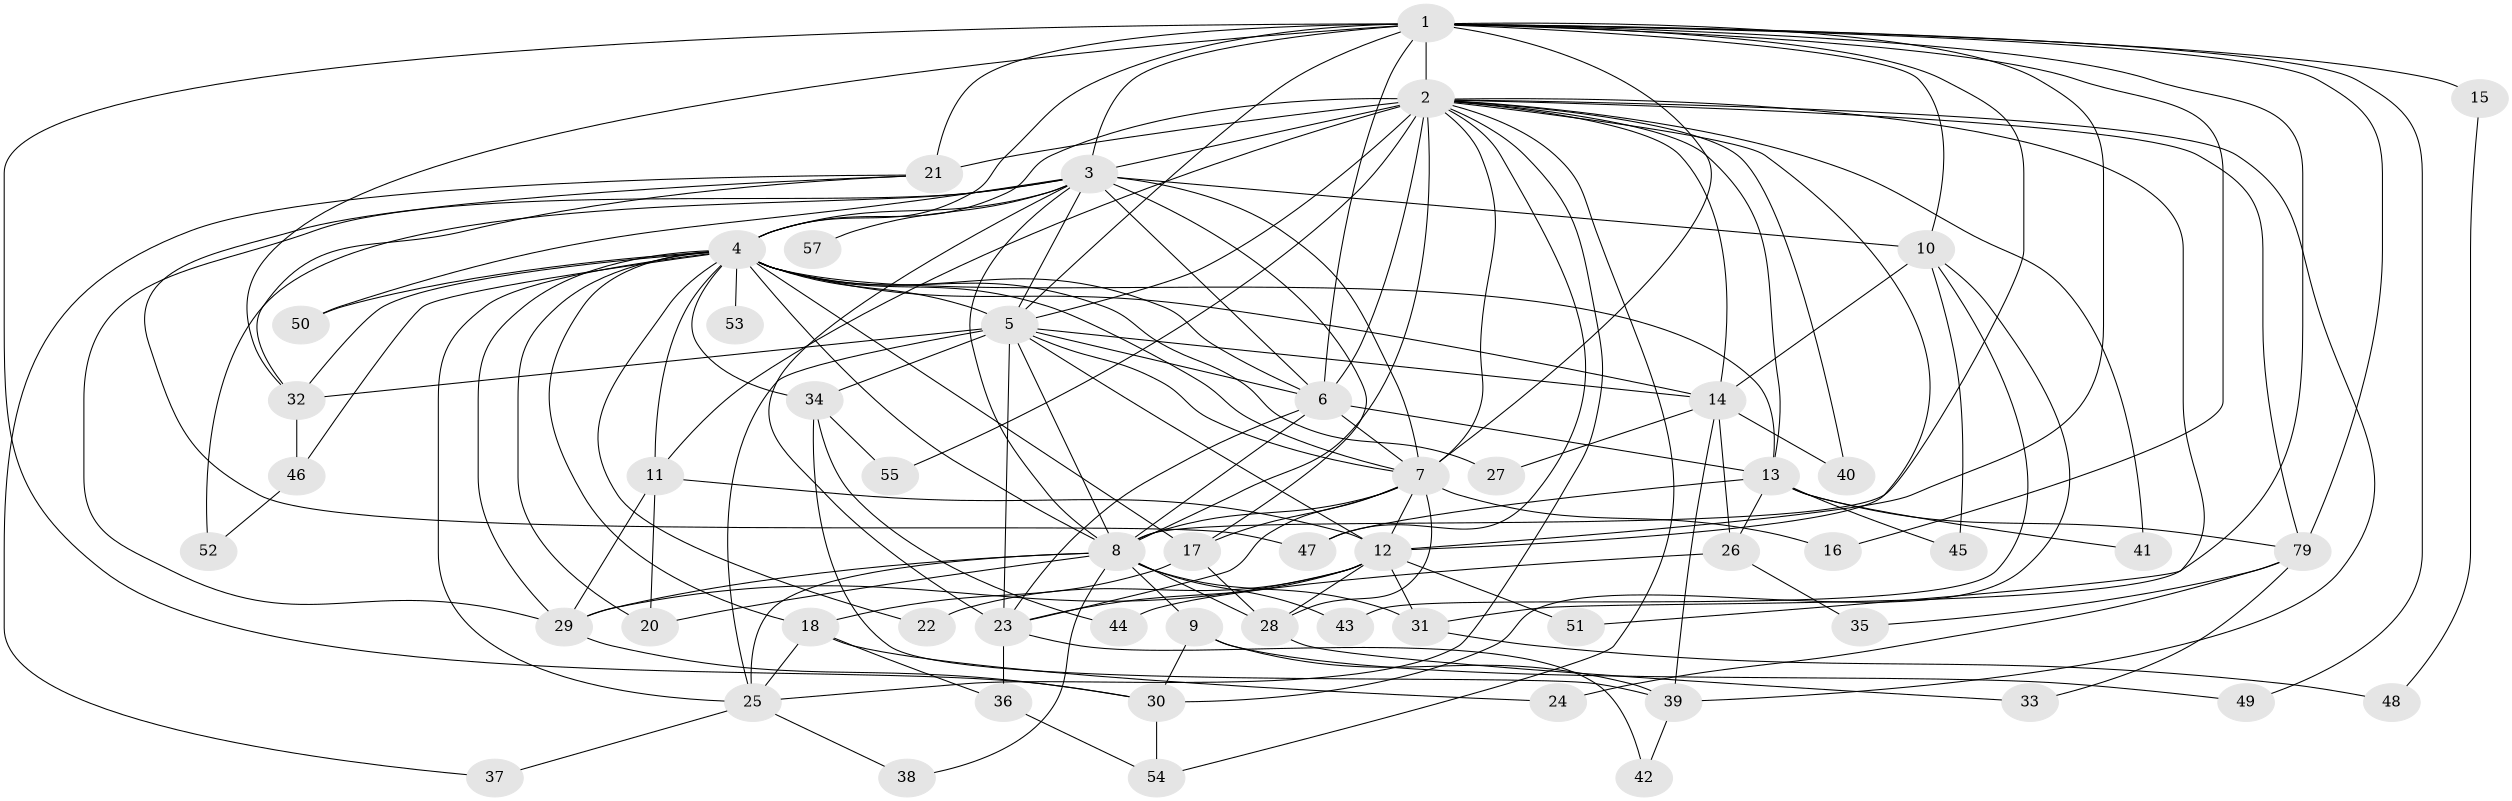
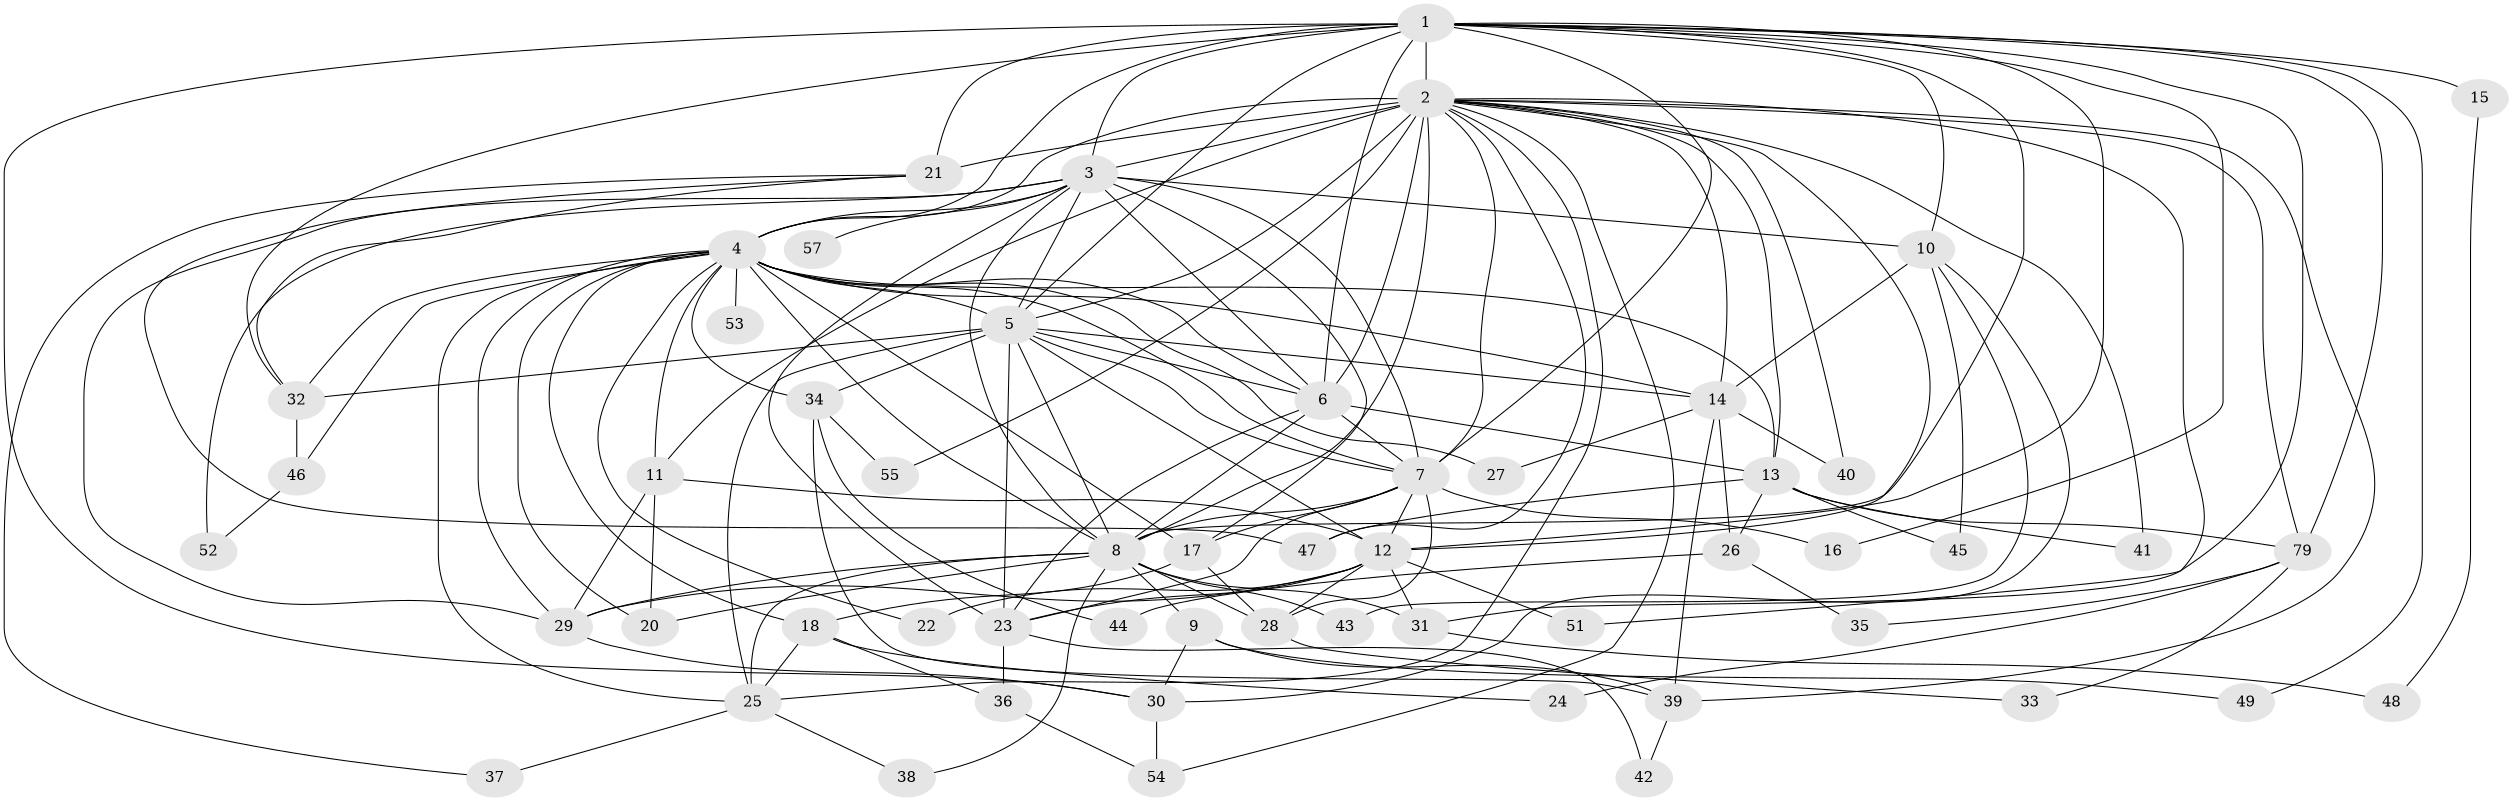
(301, 325) -> none
